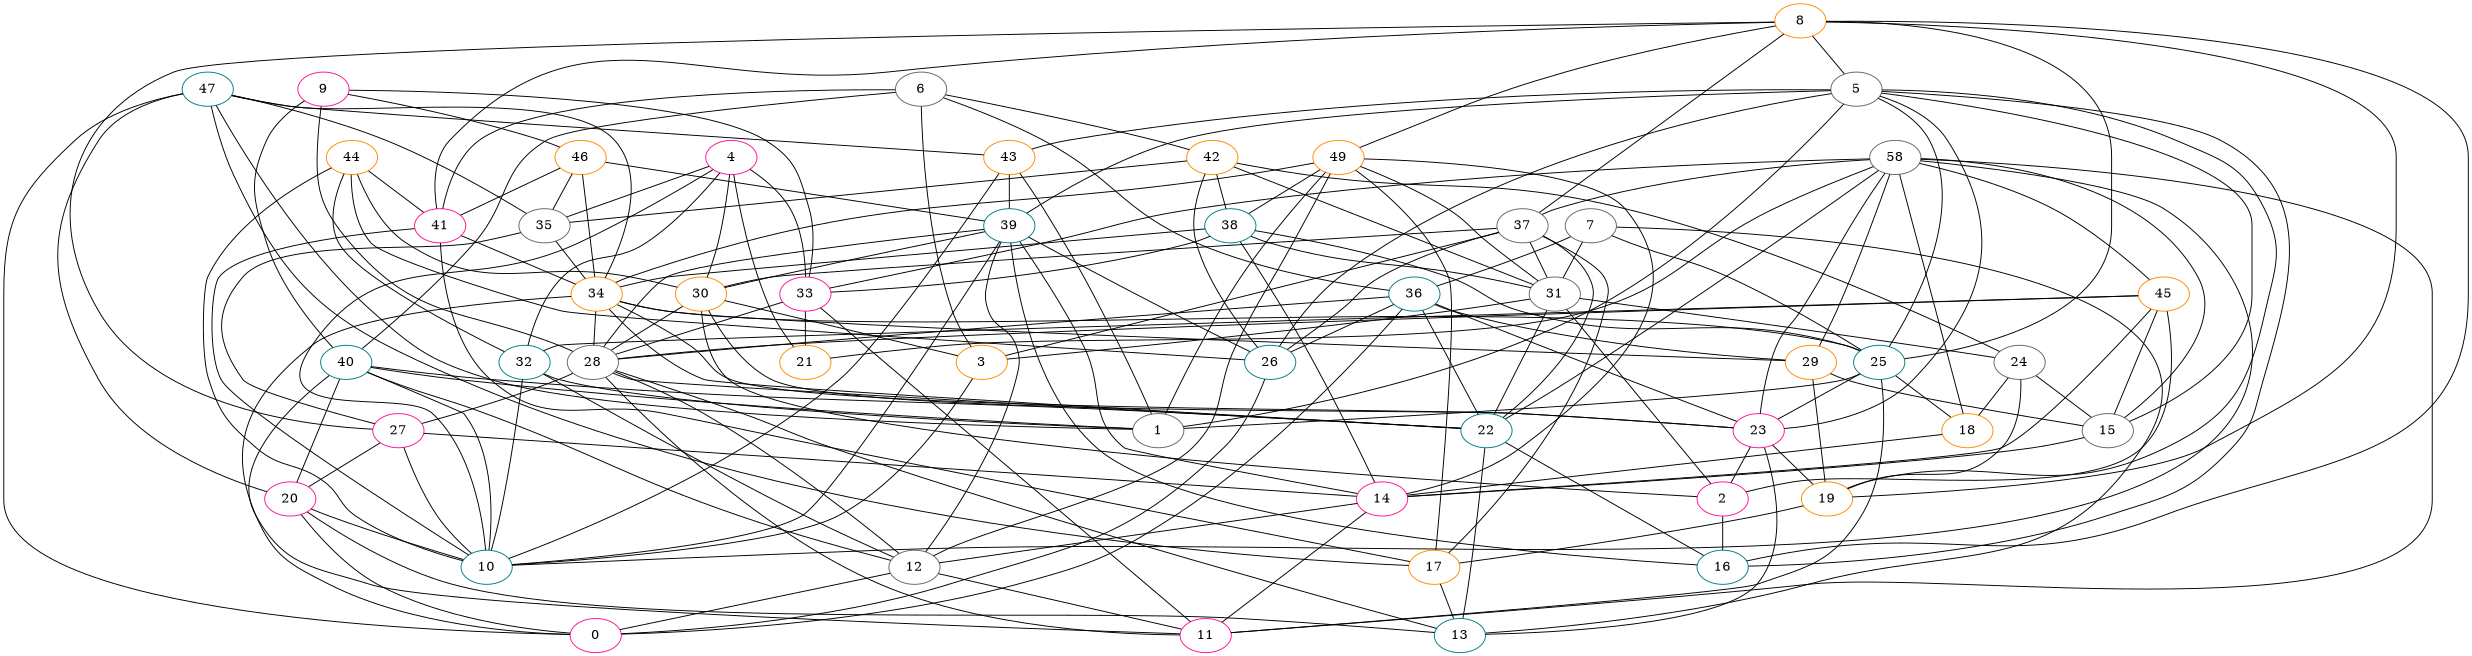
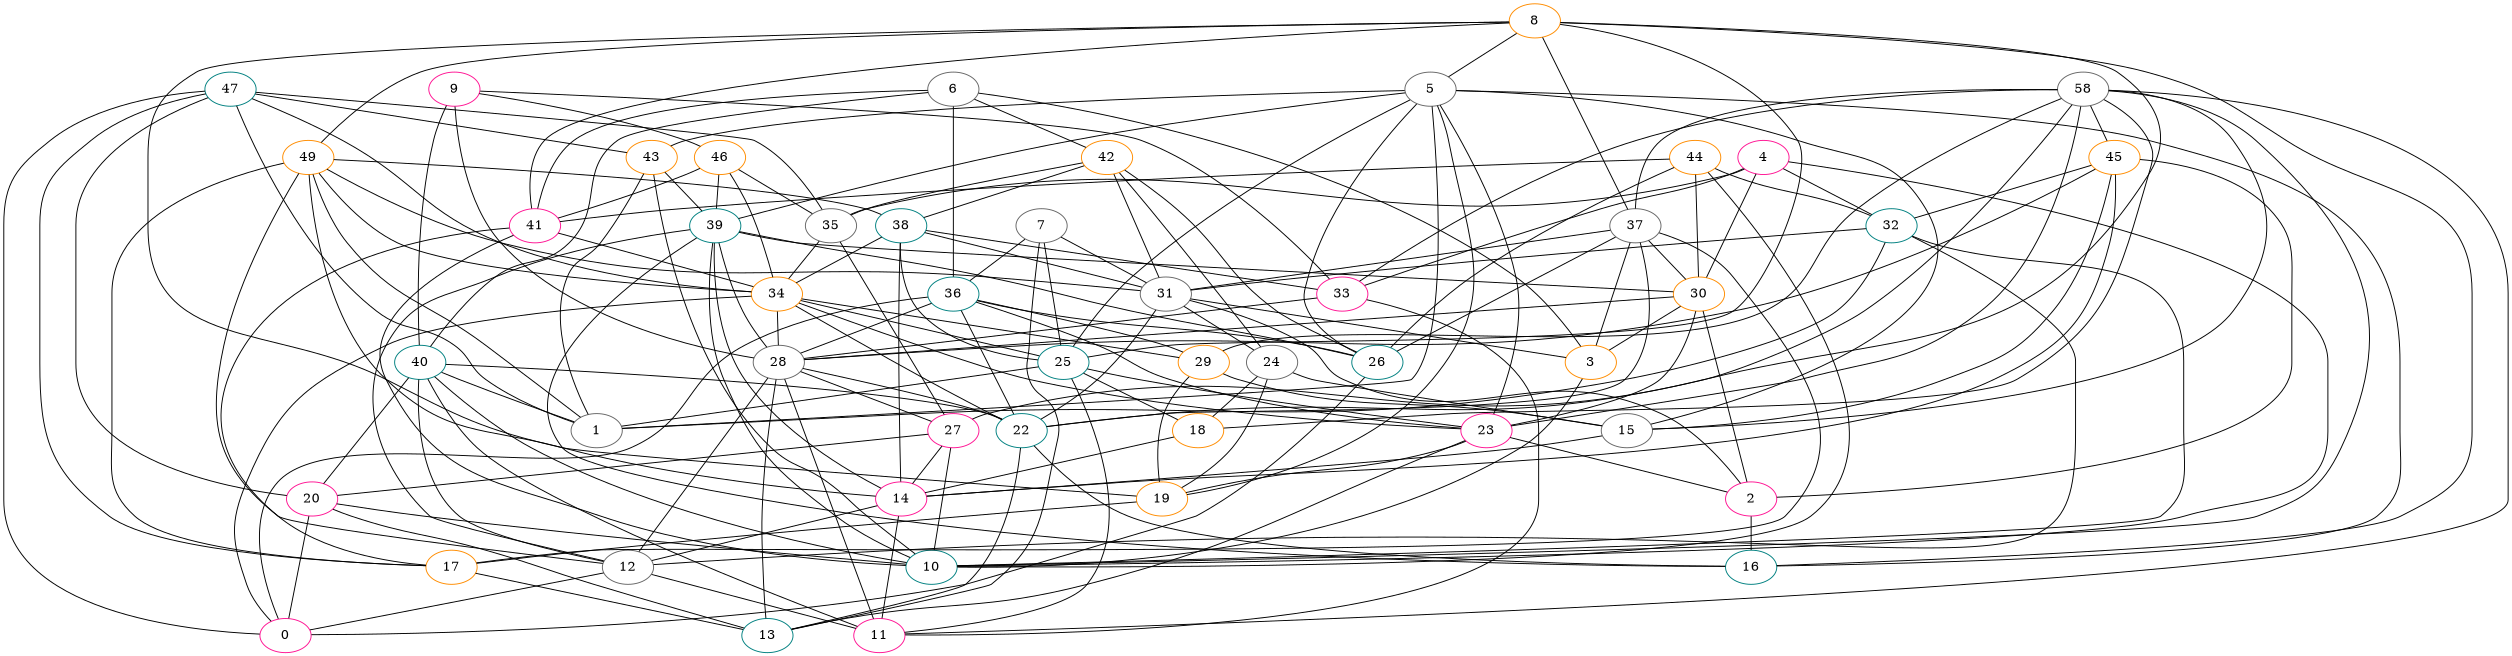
none -> (1528, 257)
(805, 362) -> none
